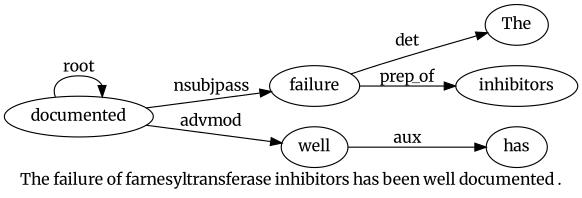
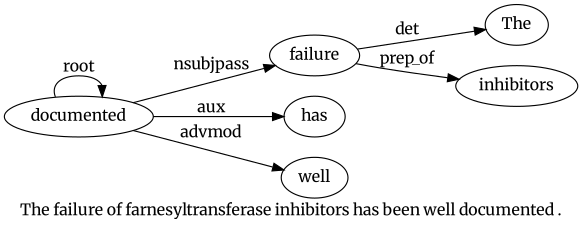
(411, 147) -> (213, 117)
